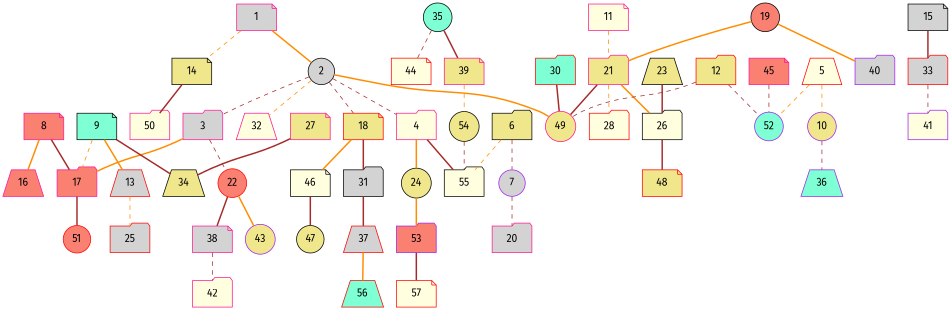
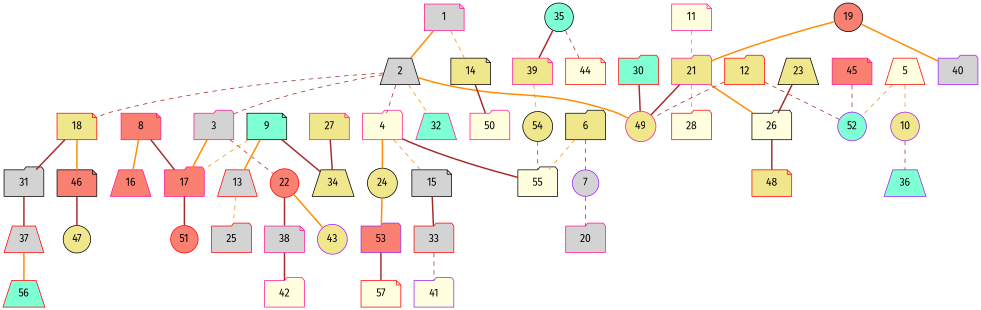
(321, 71) -> (400, 71)
(257, 126) -> (436, 126)
none -> (407, 155)
(310, 183) -> (77, 183)
(212, 266) -> (284, 266)
